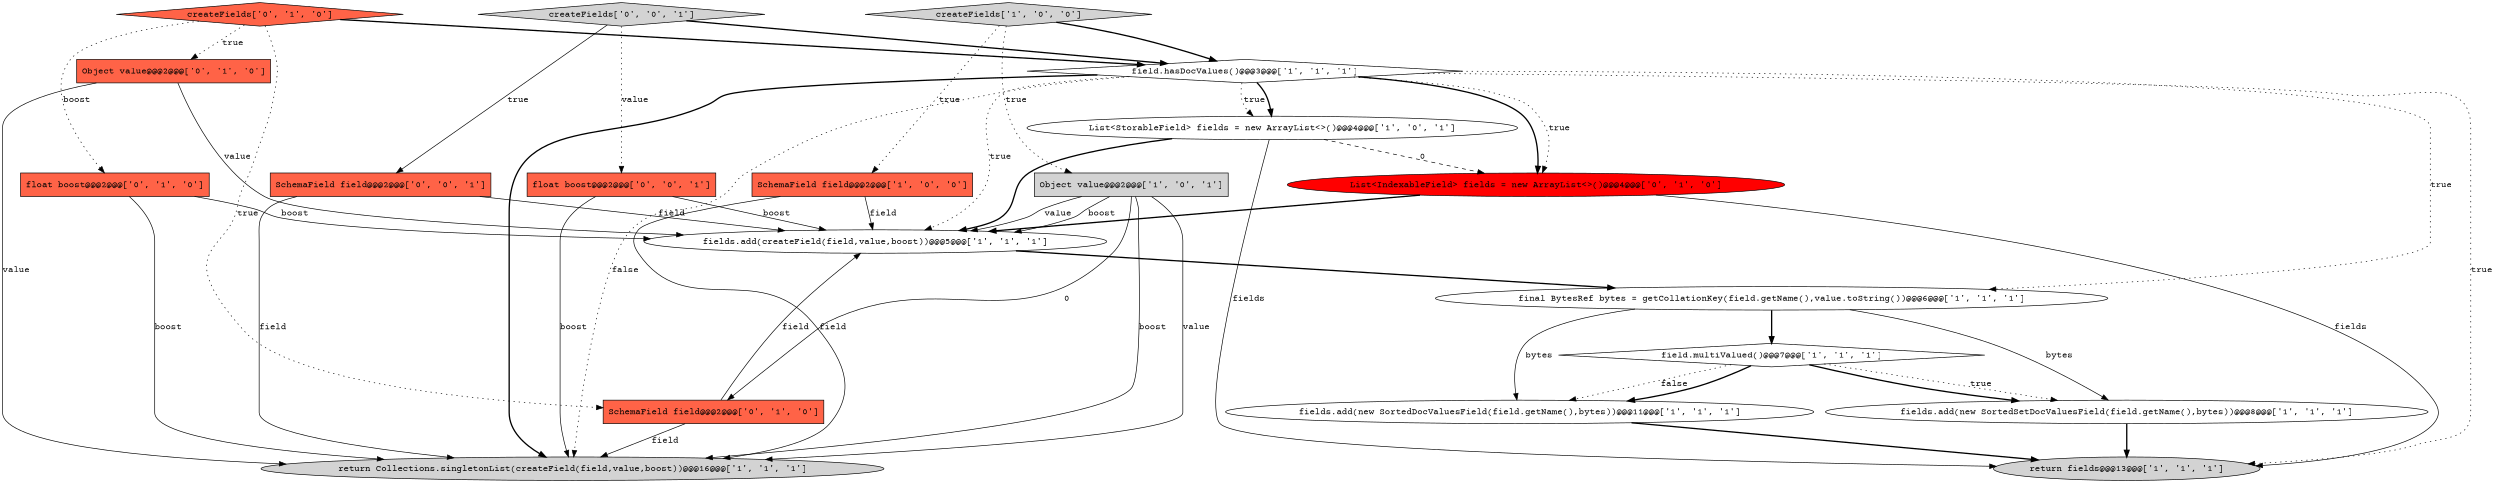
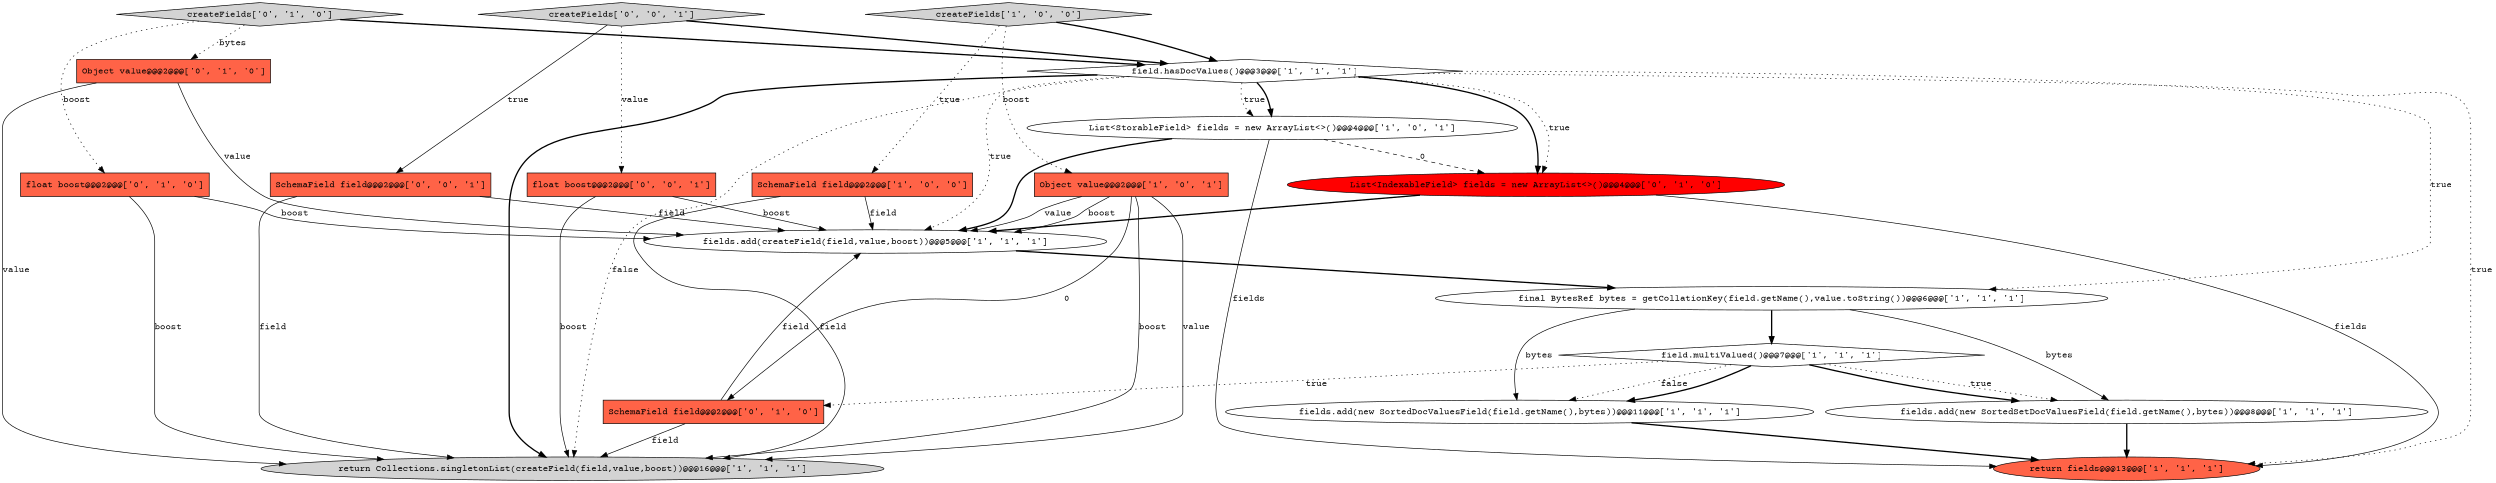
(260, 14) -> (260, 14)
(233, 43) -> (233, 43)
(1016, 100) -> (1016, 100)
(1131, 185) -> (1131, 185)
(243, 330) -> (1250, 383)
(2127, 469) -> (2127, 469)
